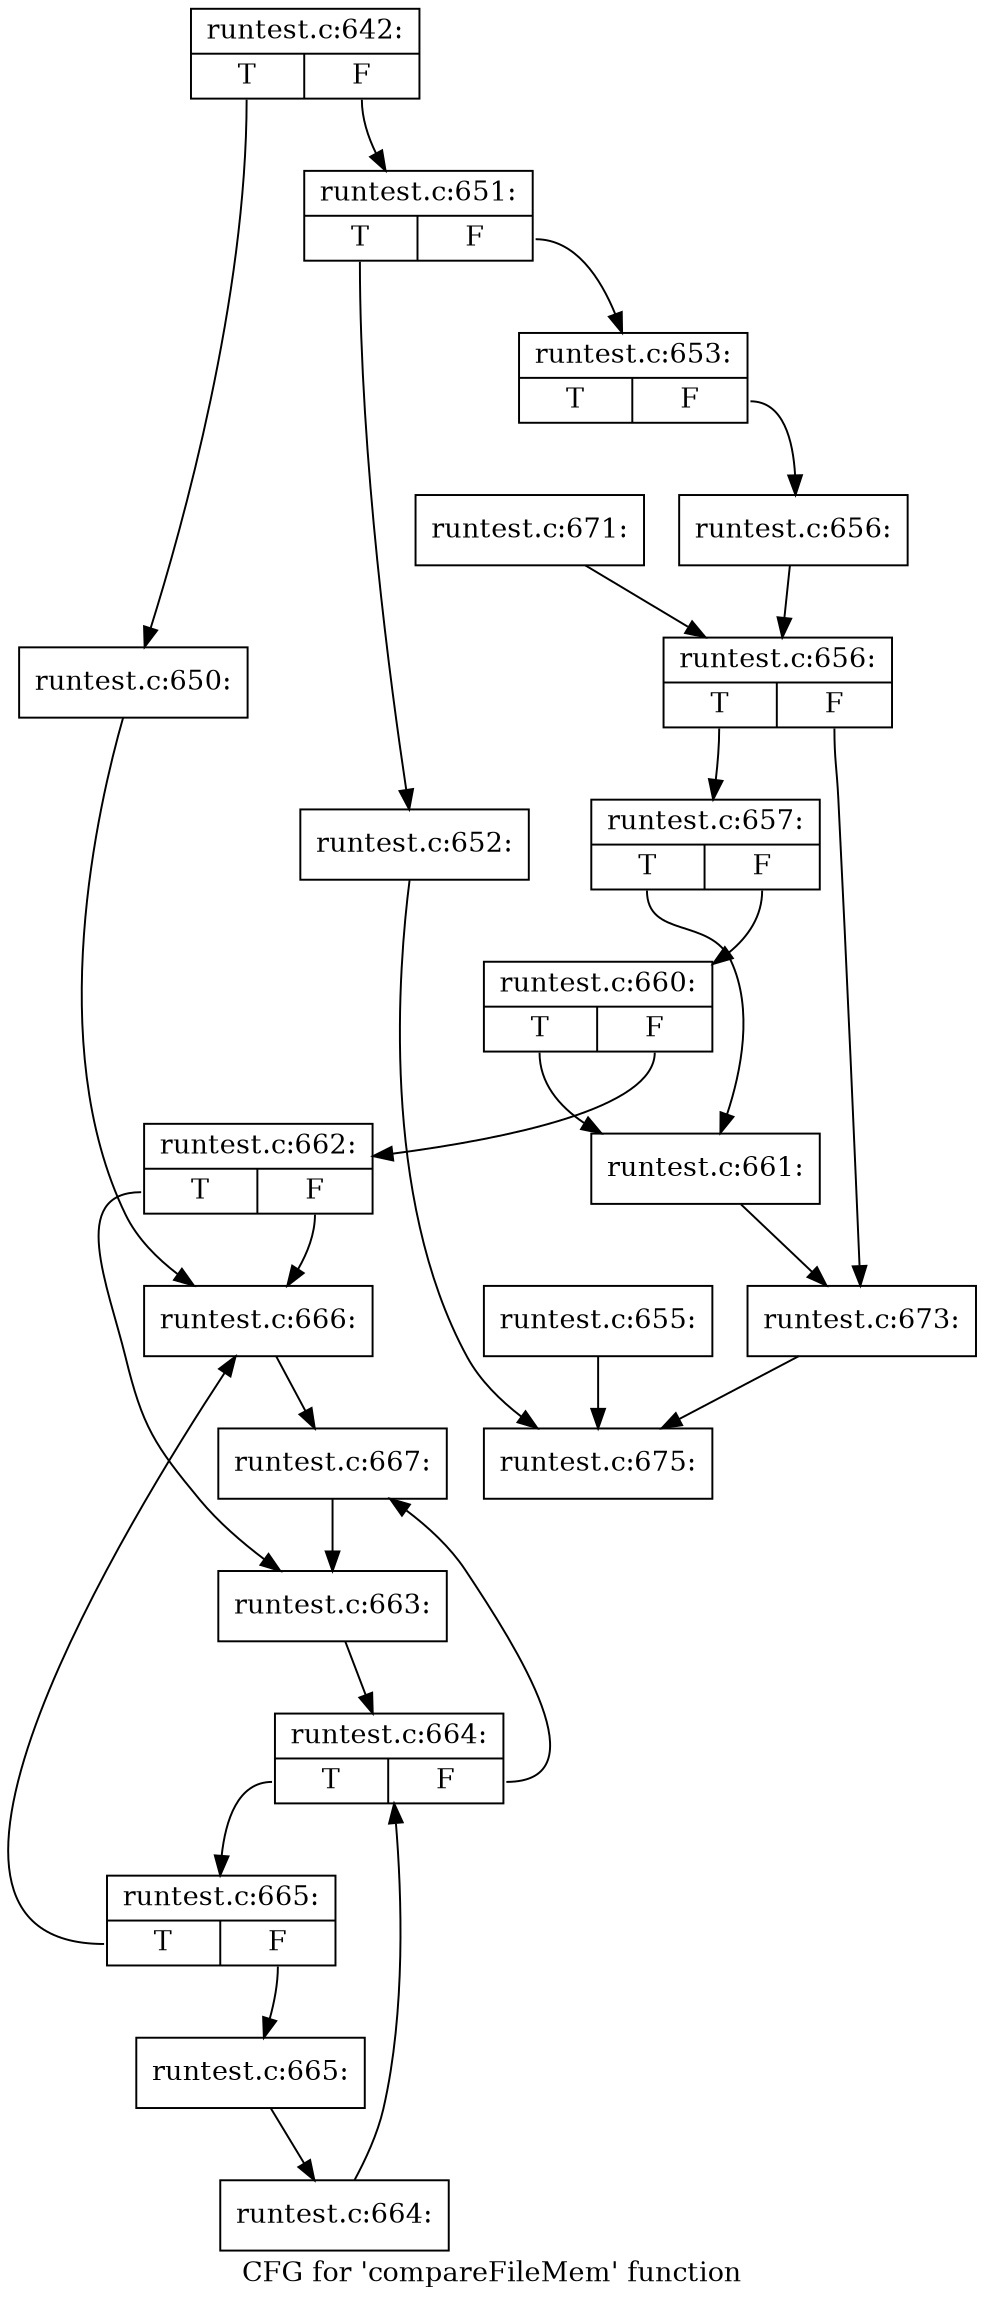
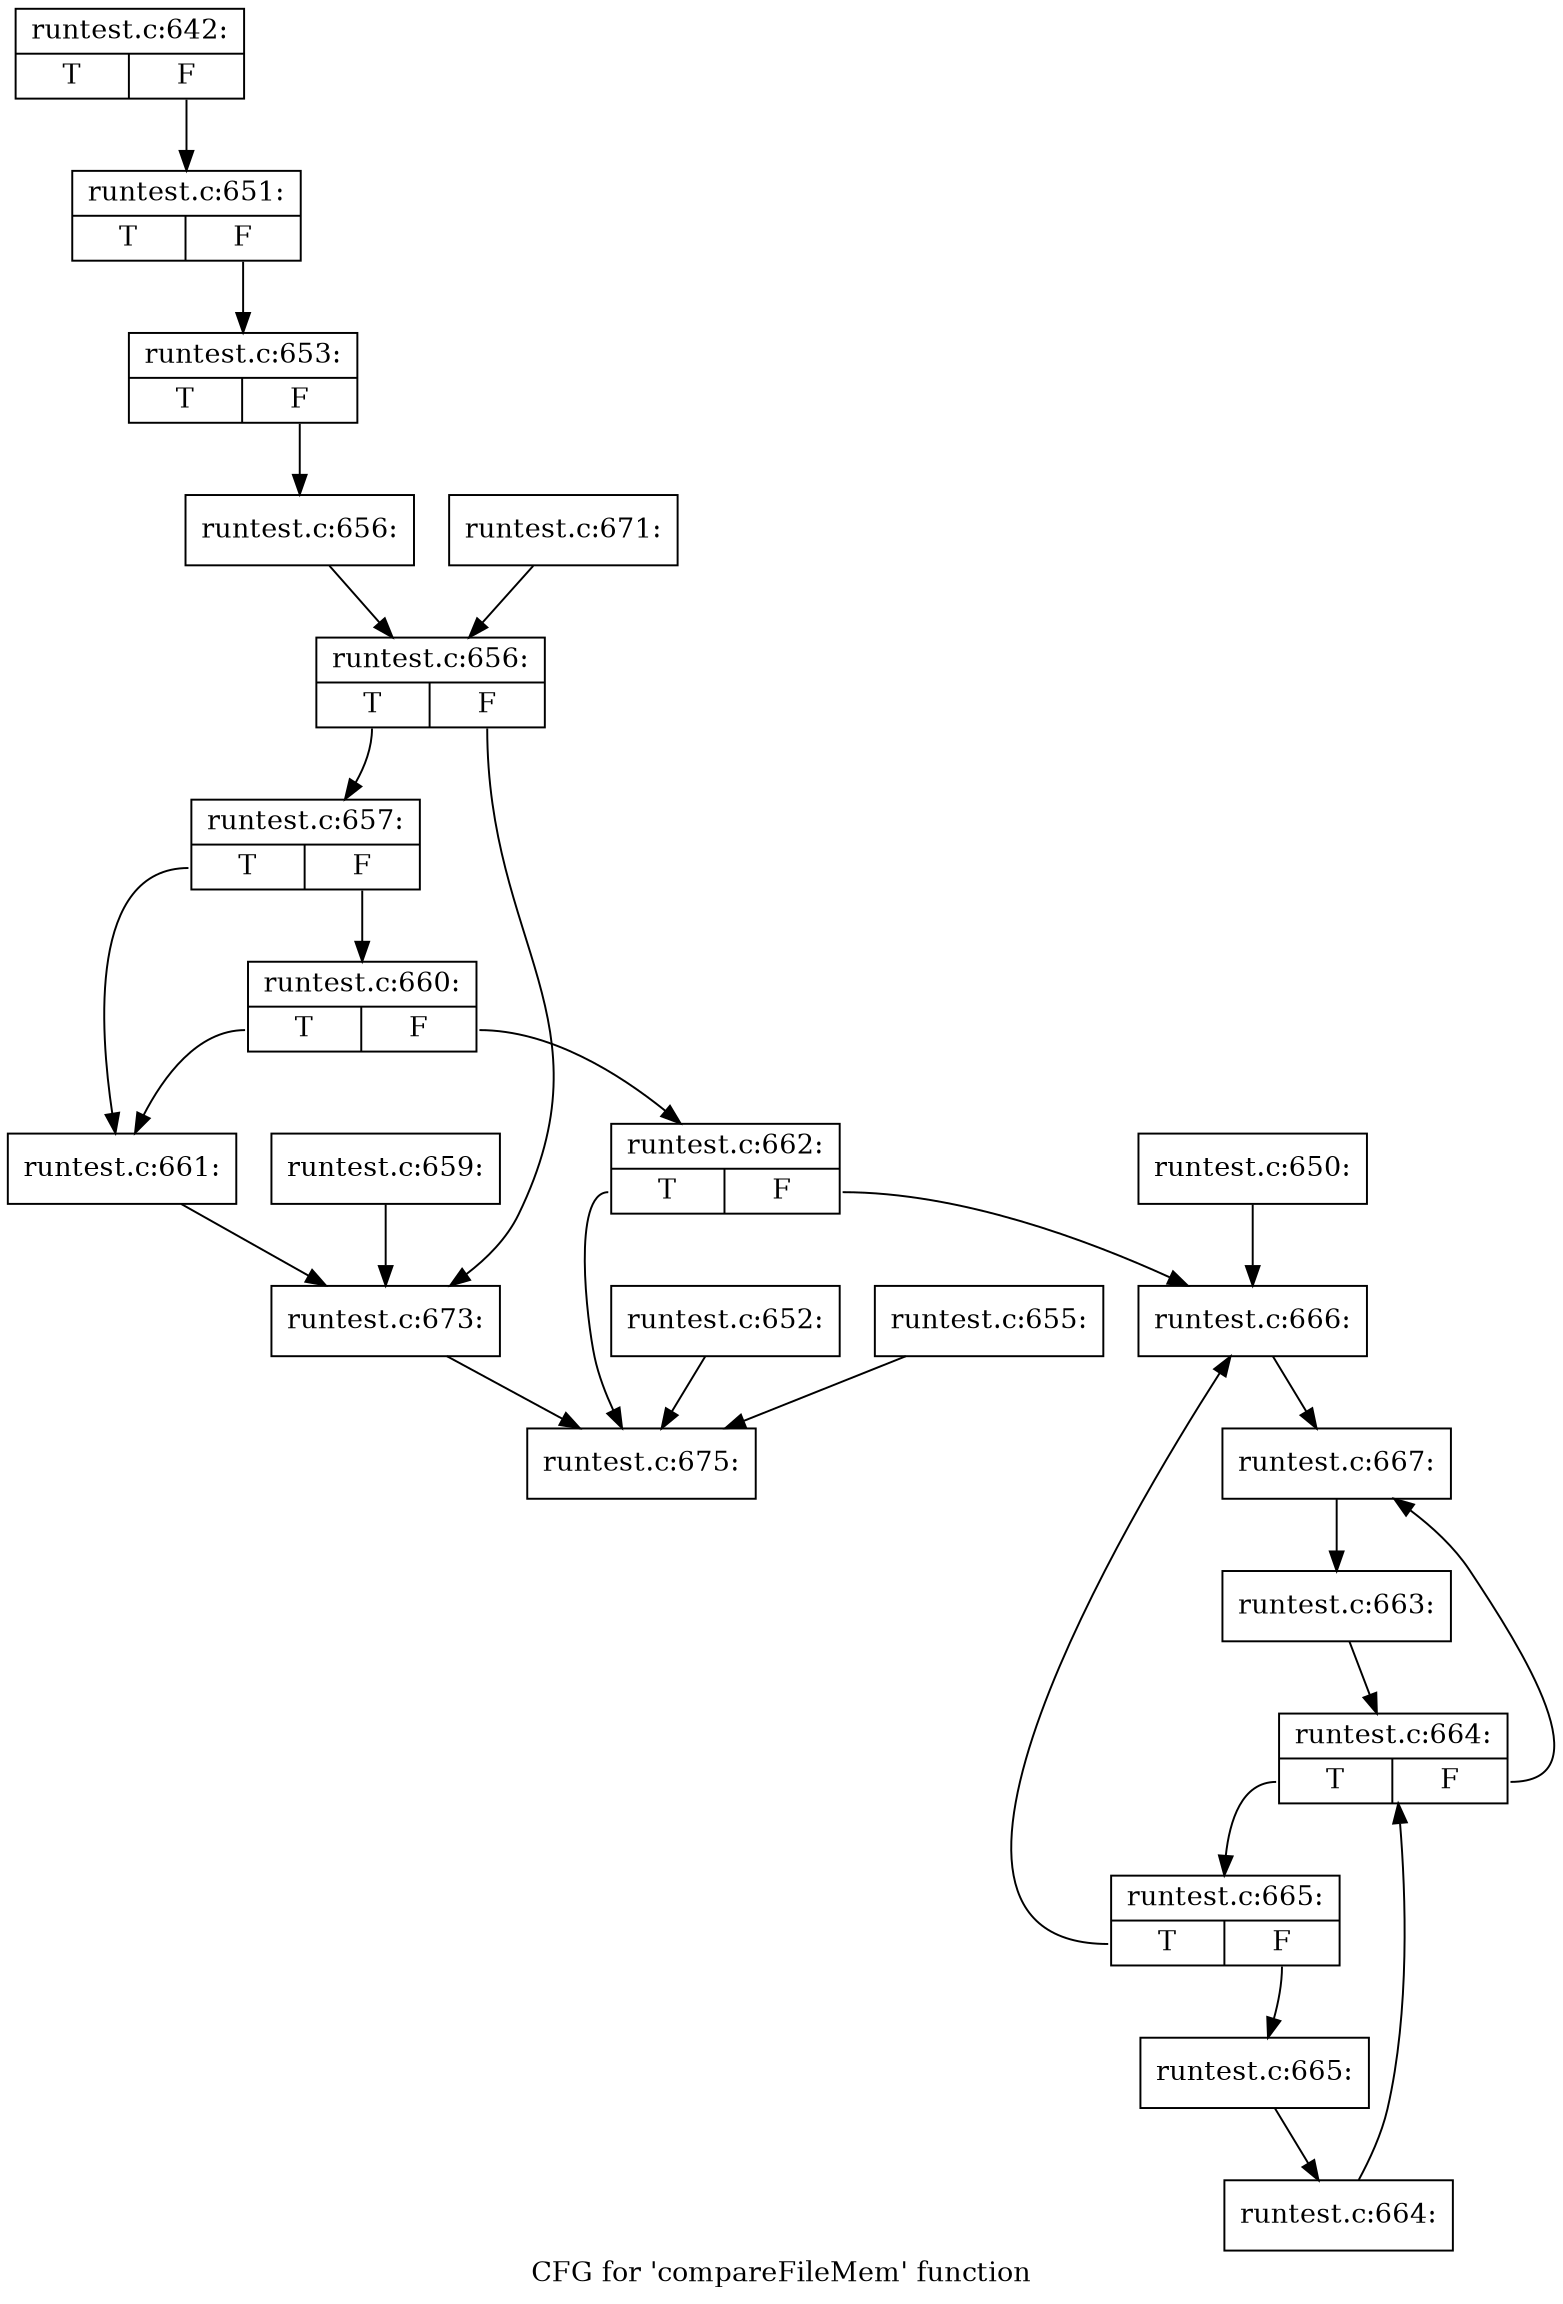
(217, 367) -> none
(374, 526) -> none
none -> (386, 1169)
(133, 1385) -> (587, 1299)
